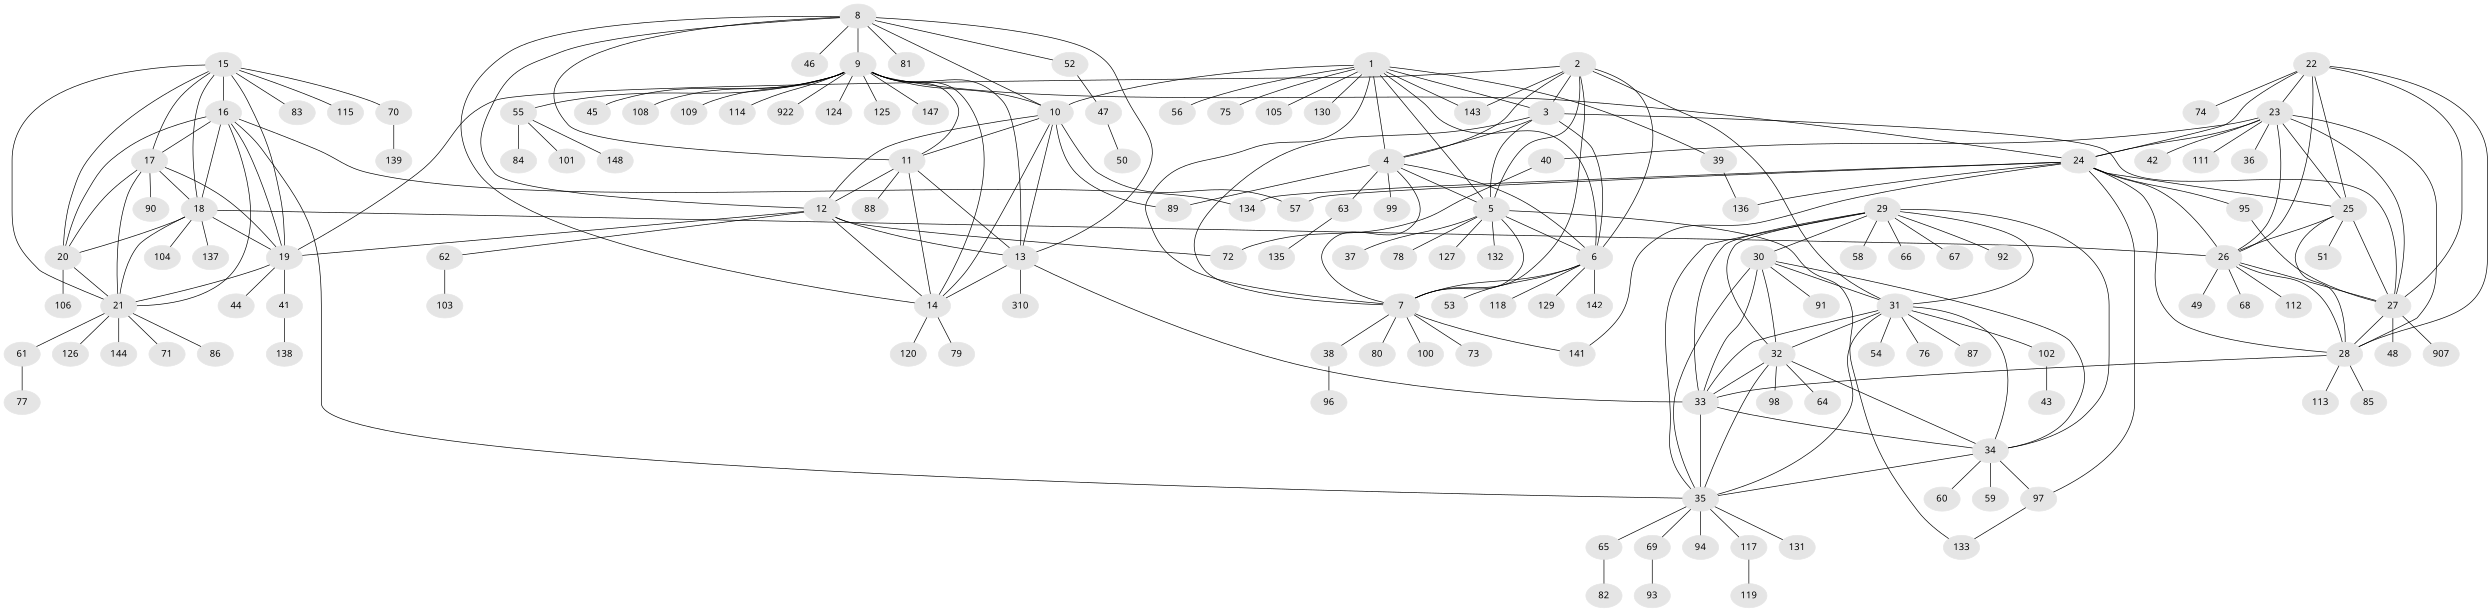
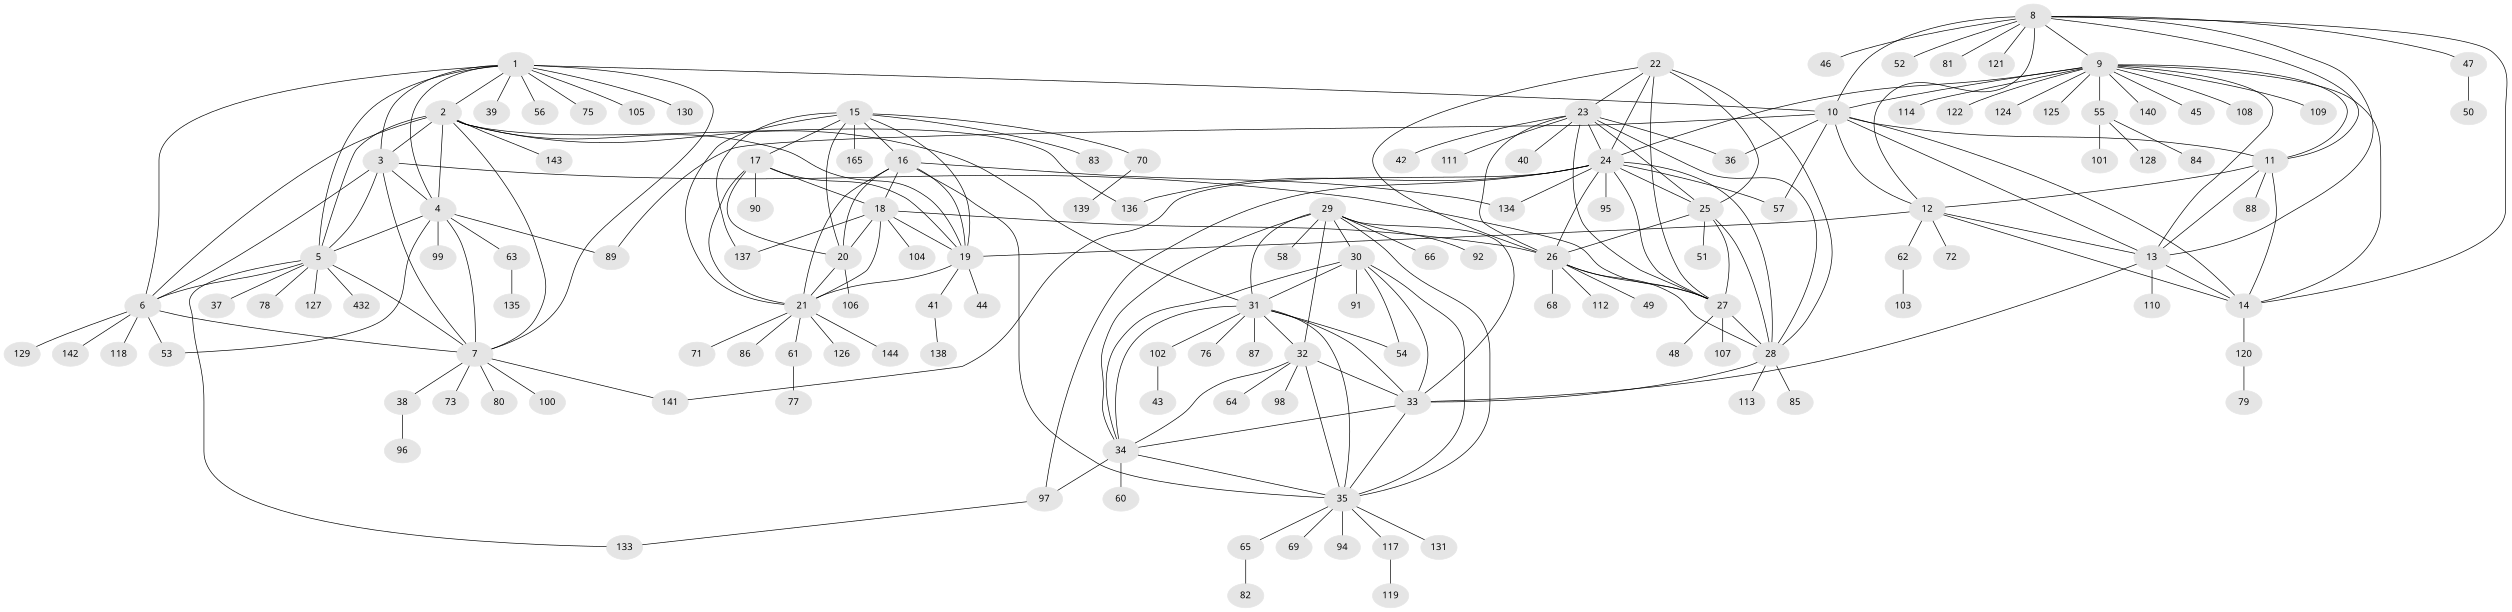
none -> (1996, 64)
(1087, 89) -> (2305, 29)
(1422, 89) -> (480, 89)
(345, 113) -> (855, 161)
(786, 113) -> (1955, 113)
(930, 113) -> (2148, 113)
(2201, 113) -> none
none -> (1785, 135)
(186, 137) -> none
(193, 140) -> (724, 158)
(615, 161) -> (2148, 161)
(1730, 185) -> (846, 129)
(1501, 191) -> (341, 335)
(1392, 228) -> none
(1495, 258) -> (362, 306)
(1955, 258) -> none
(2290, 263) -> (1644, 249)
(1020, 306) -> (2152, 306)
(1771, 306) -> (1385, 304)
(945, 330) -> (2244, 378)
(2441, 354) -> (1723, 354)
(1990, 499) -> none
(1652, 596) -> none
